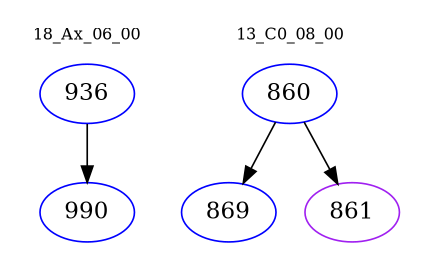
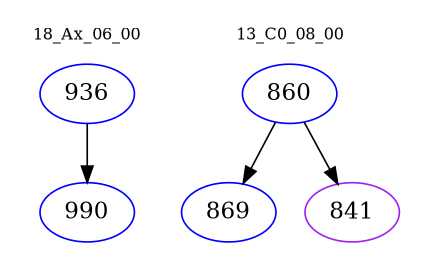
(352, 212) -> (352, 212)
